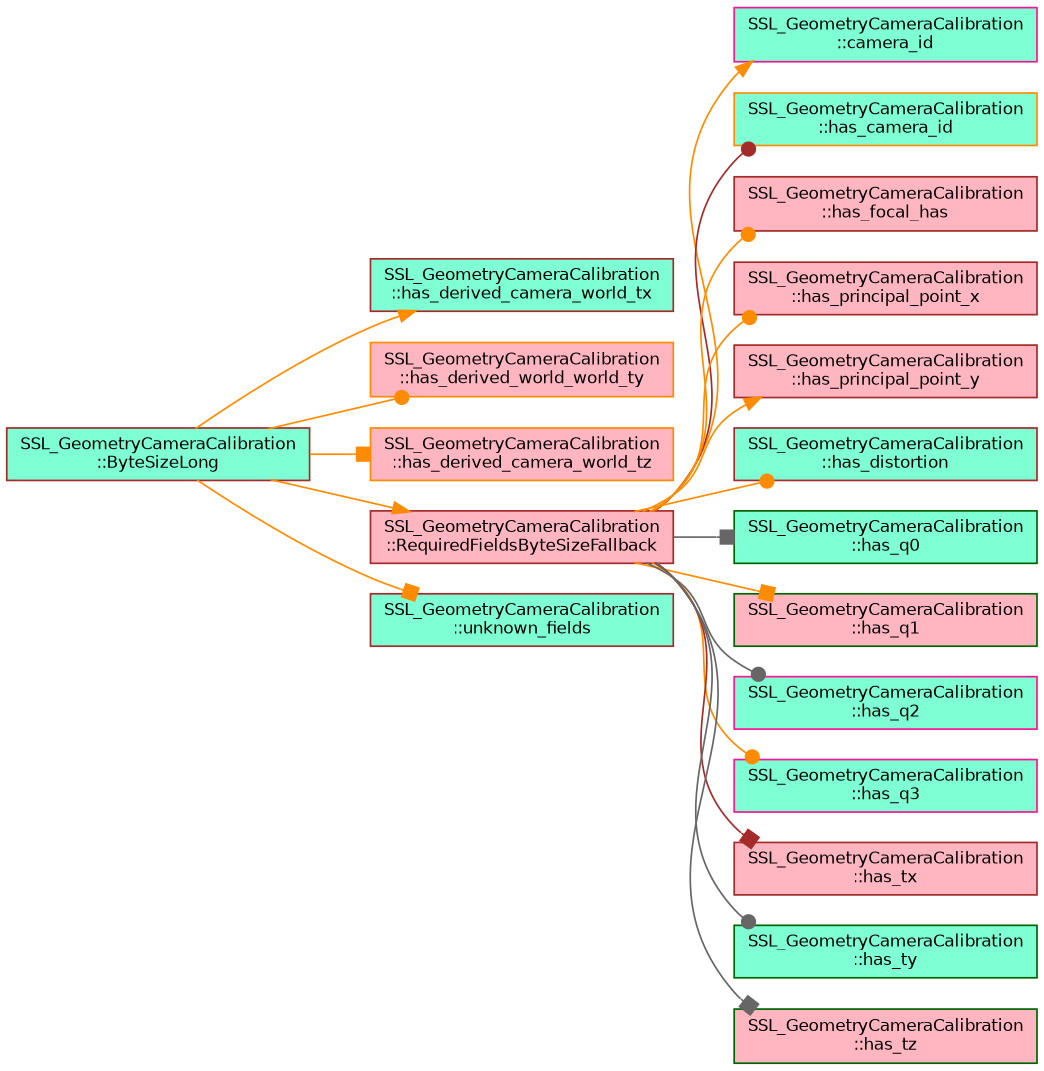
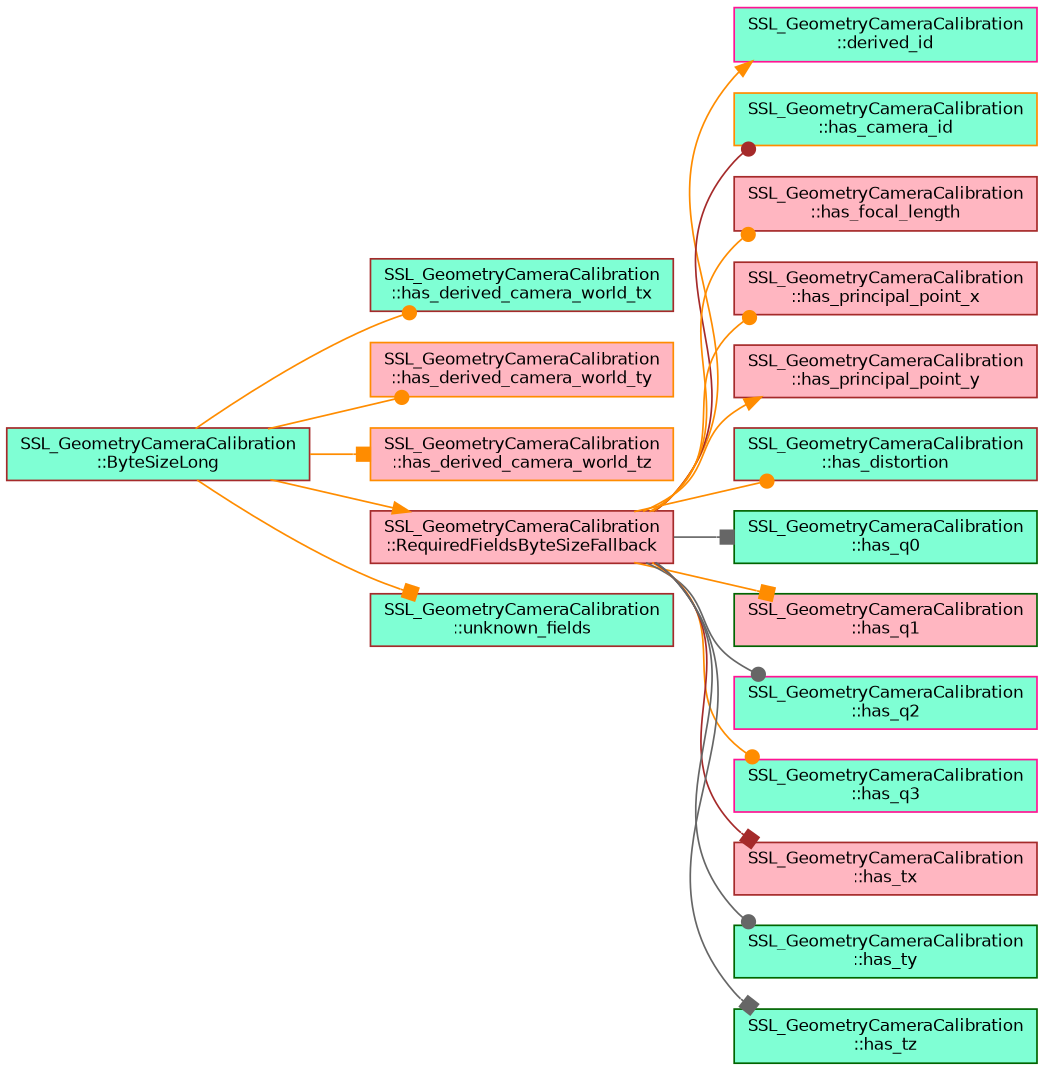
(886, 35) -> (886, 35)
(886, 204) -> (886, 204)
(296, 365) -> (296, 365)
(522, 370) -> (522, 370)
(886, 1036) -> (886, 1036)
